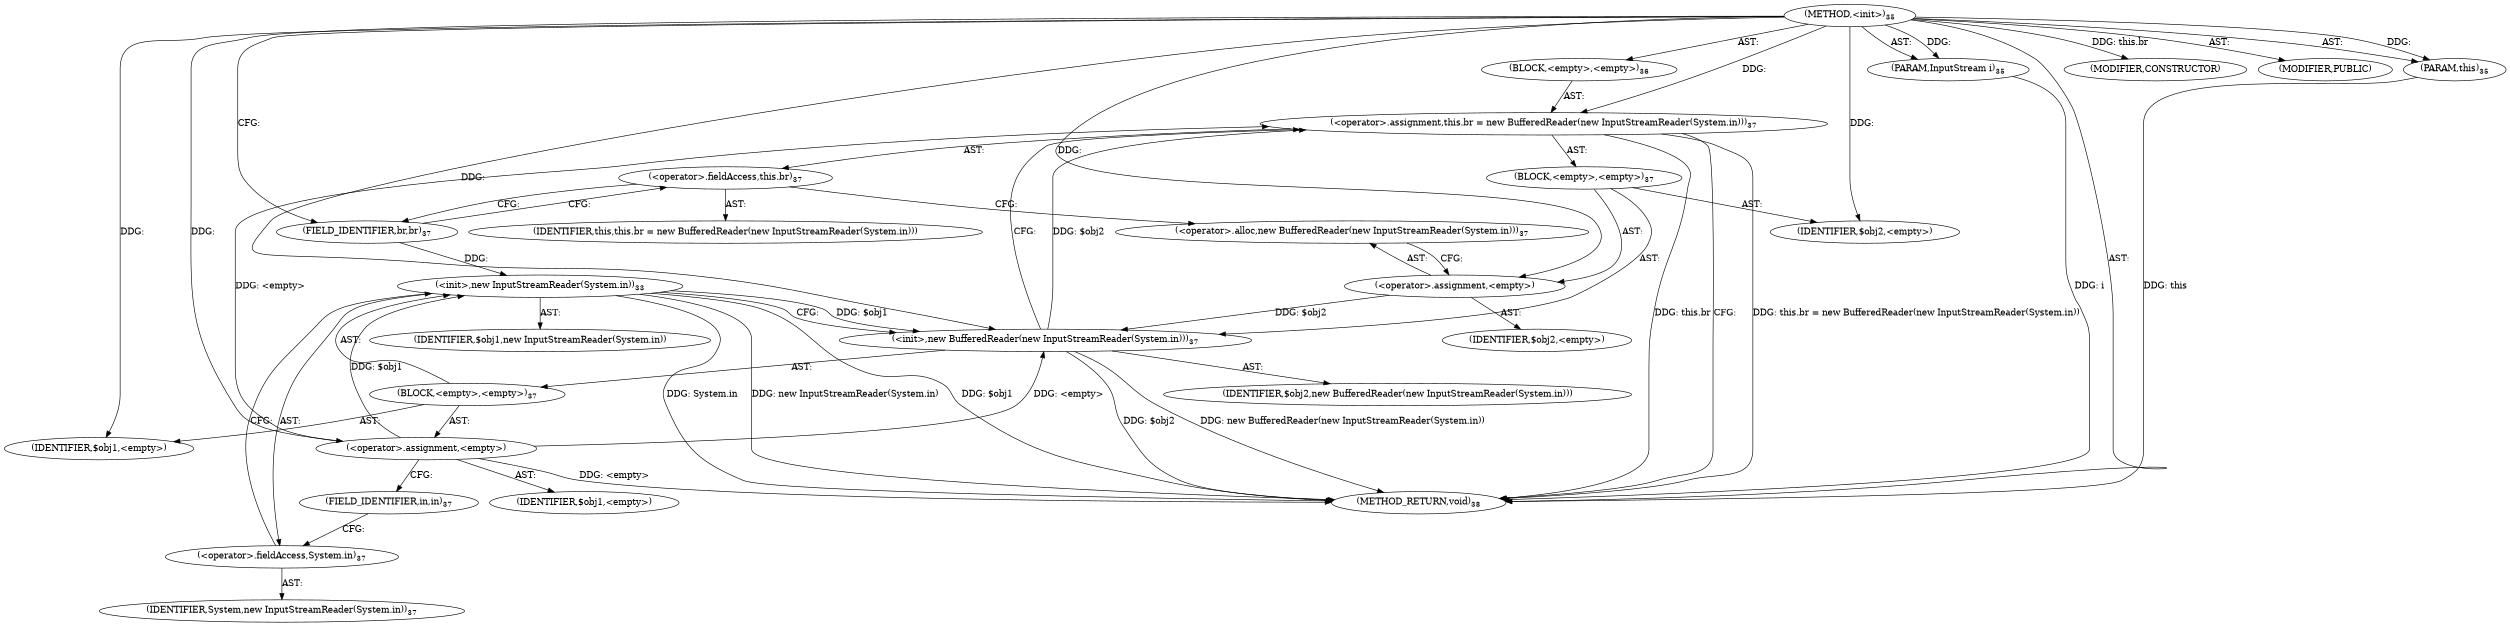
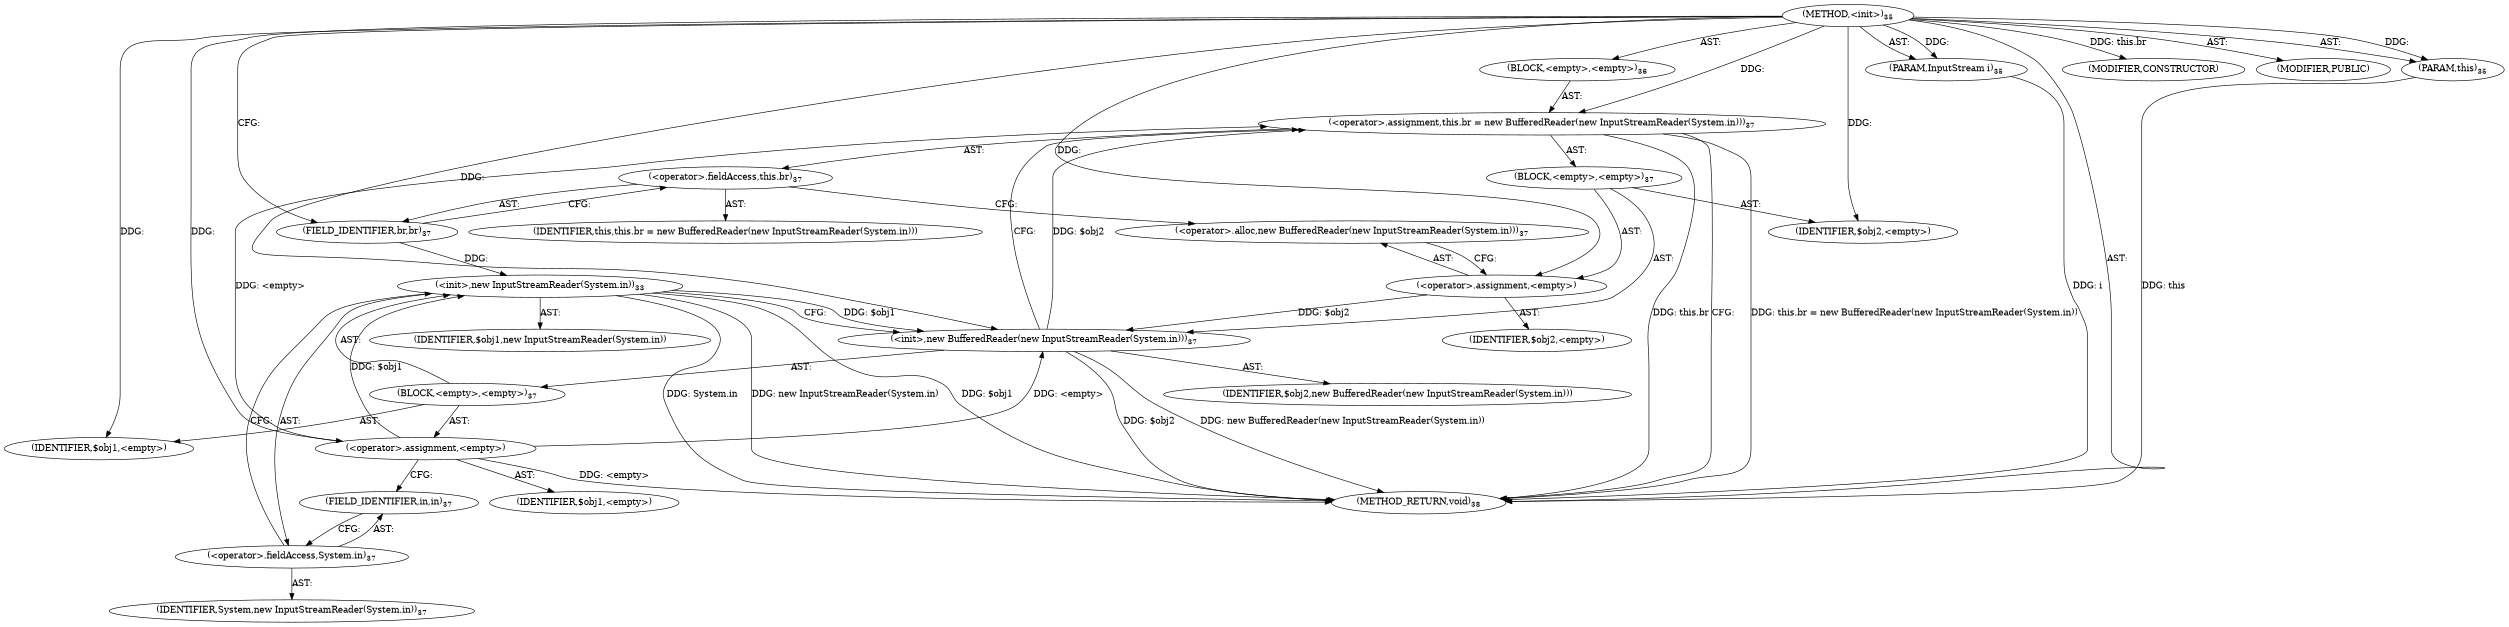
(510, 205) -> (511, 205)
none -> (361, 536)
